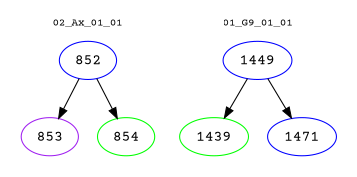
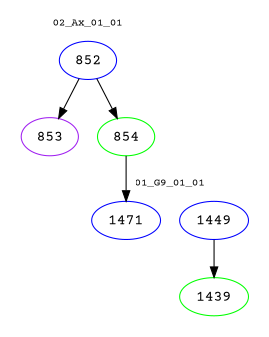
(277, 94) -> (126, 179)
